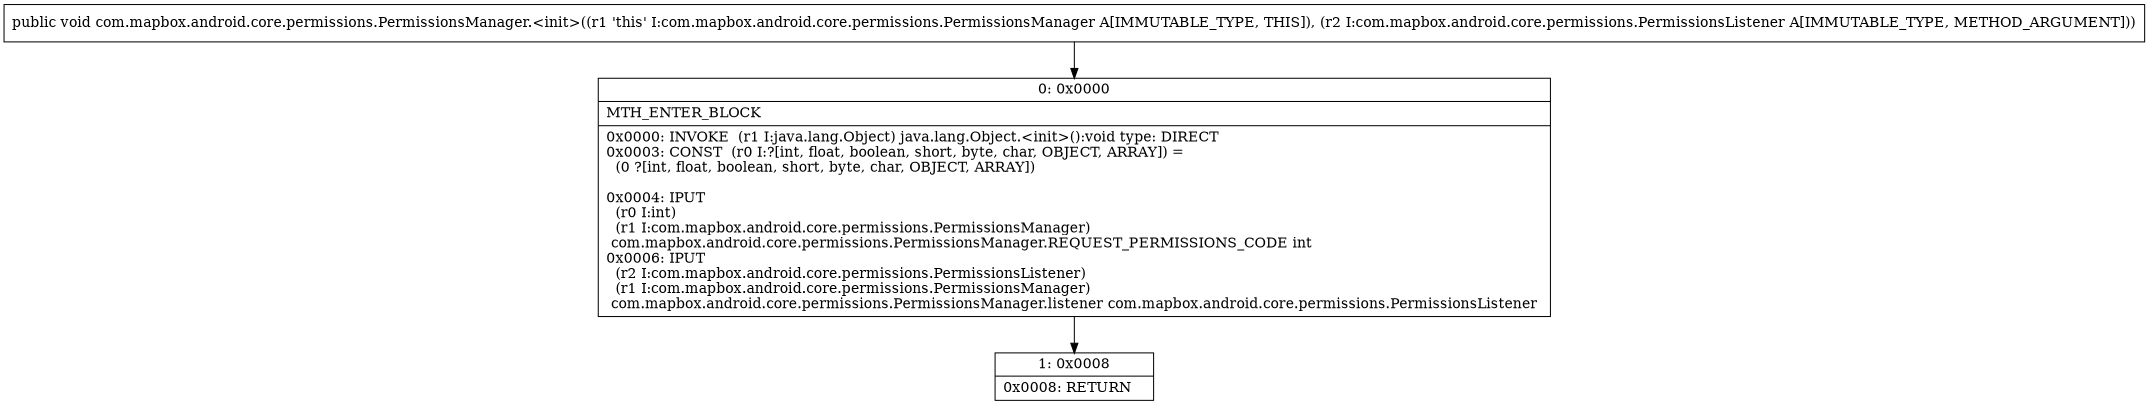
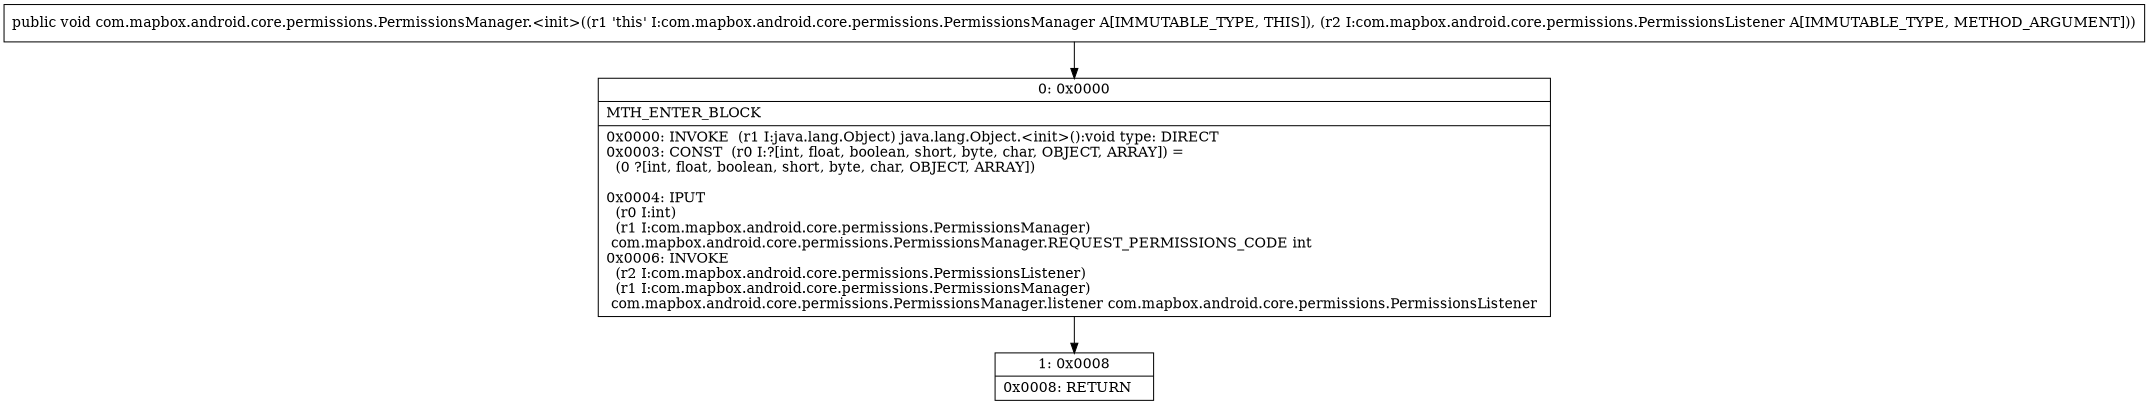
(660, 258) -> (672, 258)
